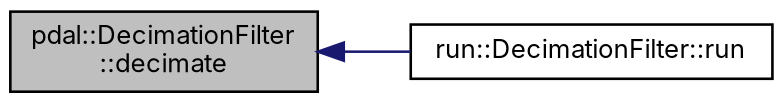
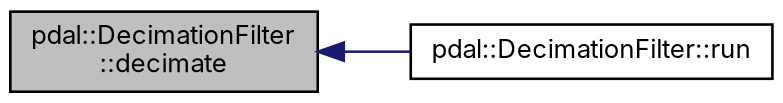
(592, 52) -> (592, 52)
